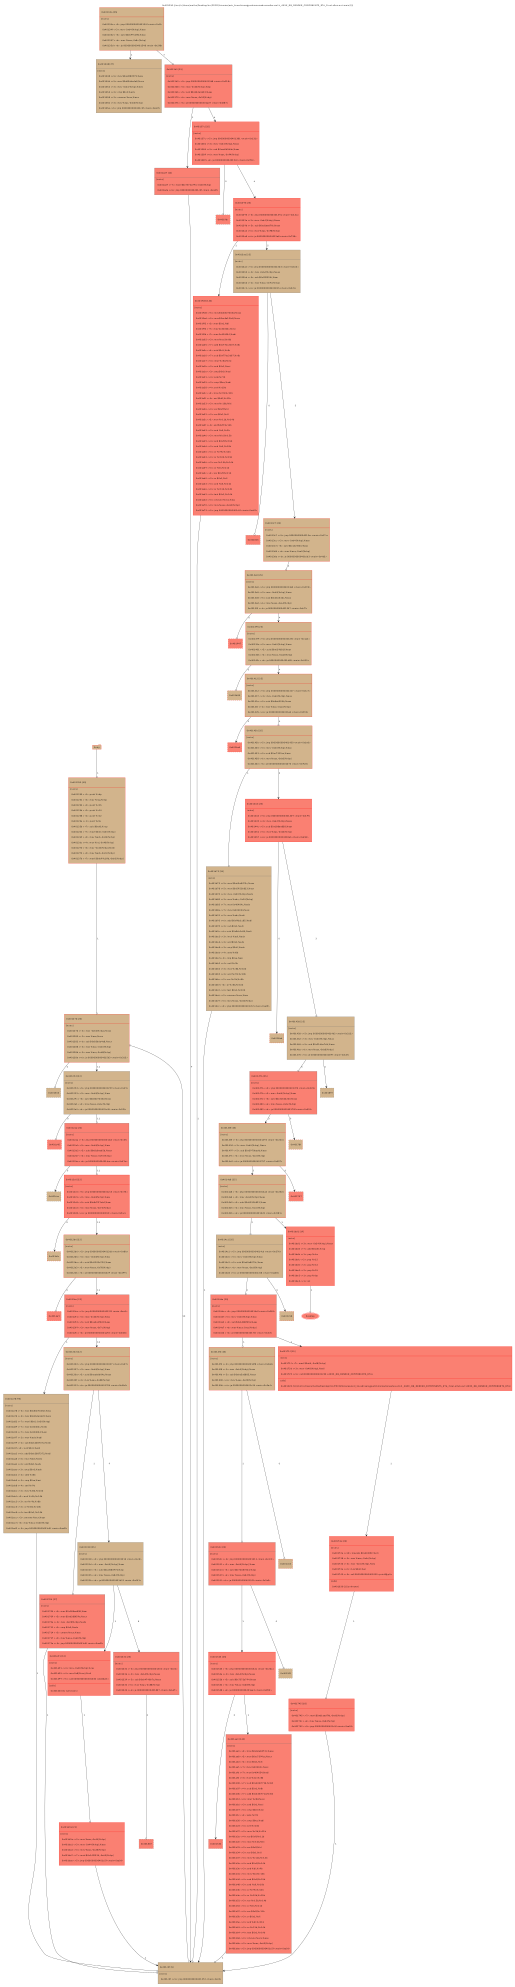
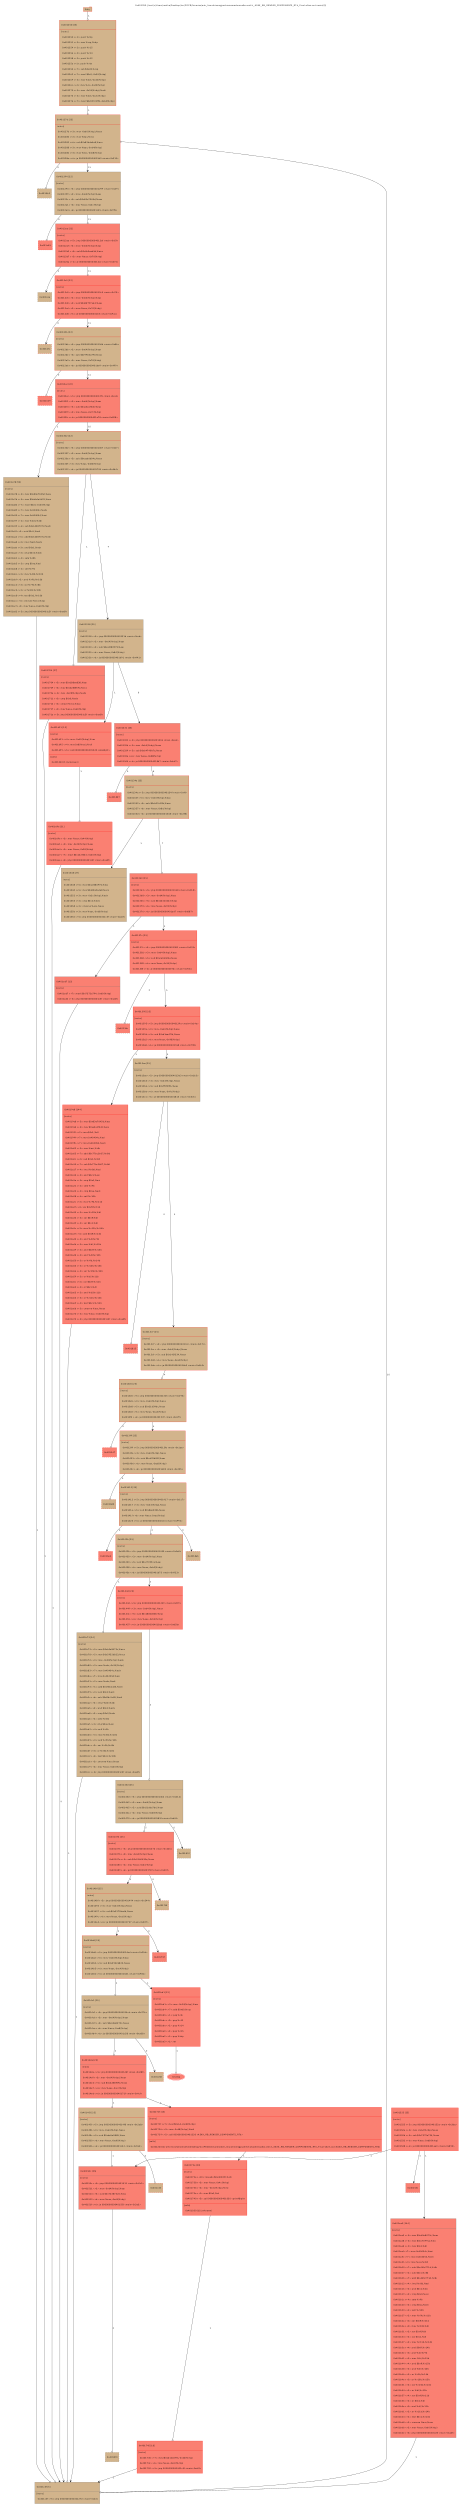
none -> (152, 770)
(278, 937) -> (186, 1537)
(242, 1618) -> (264, 2157)
